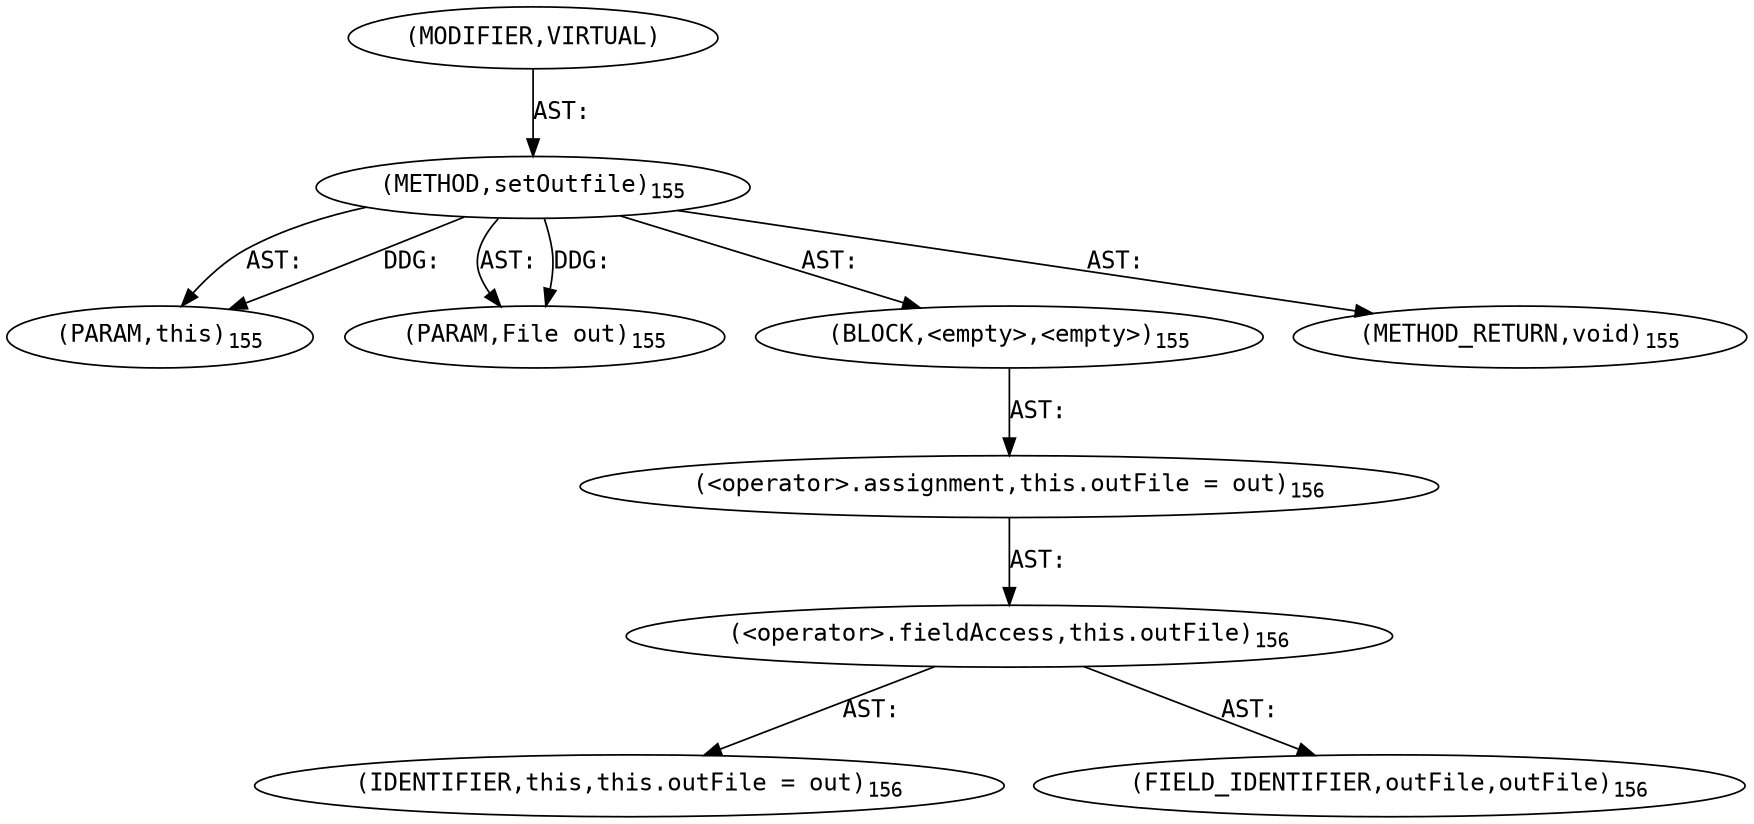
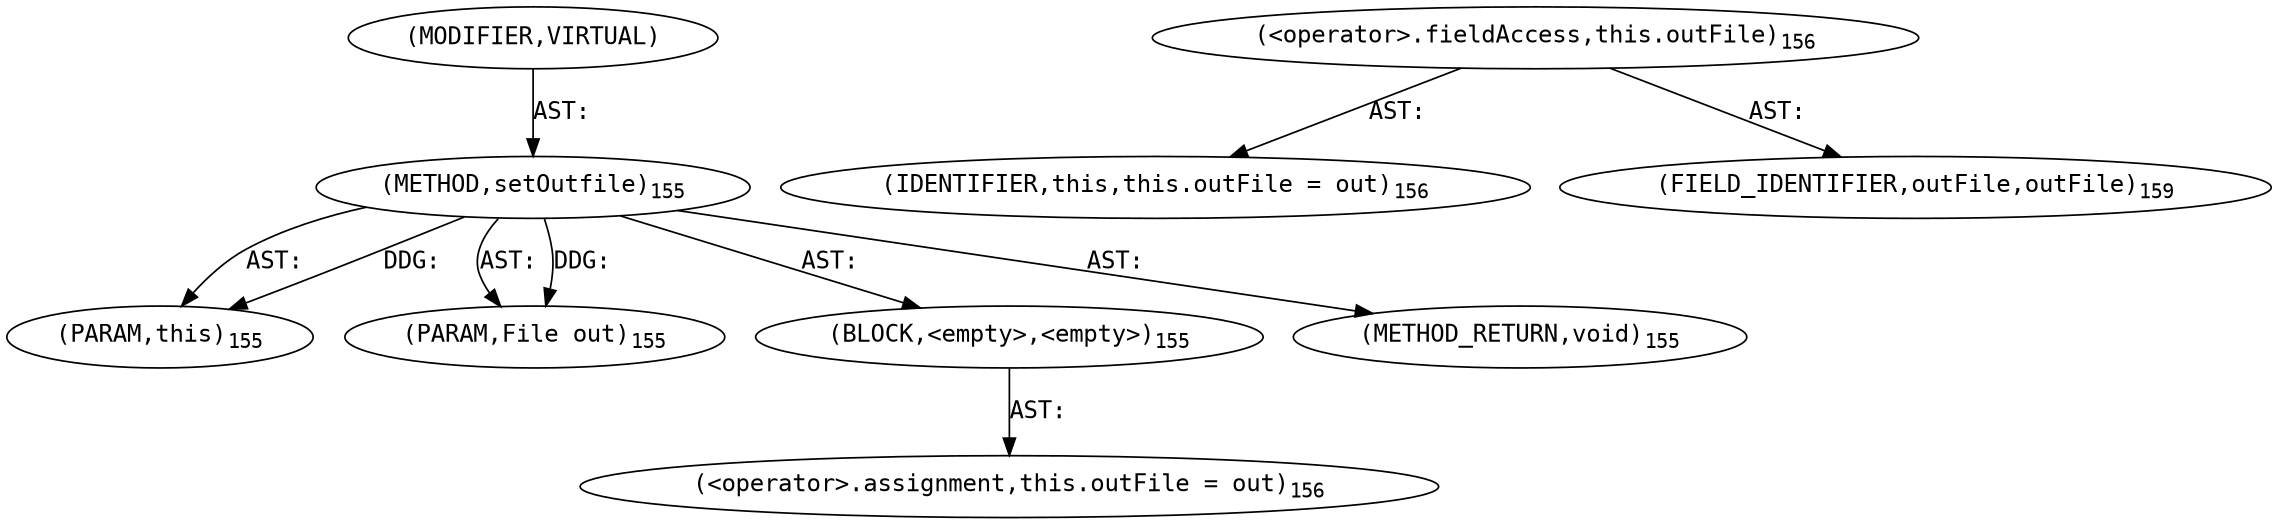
(1009, 553) -> none
(1631, 783) -> (2157, 185)
